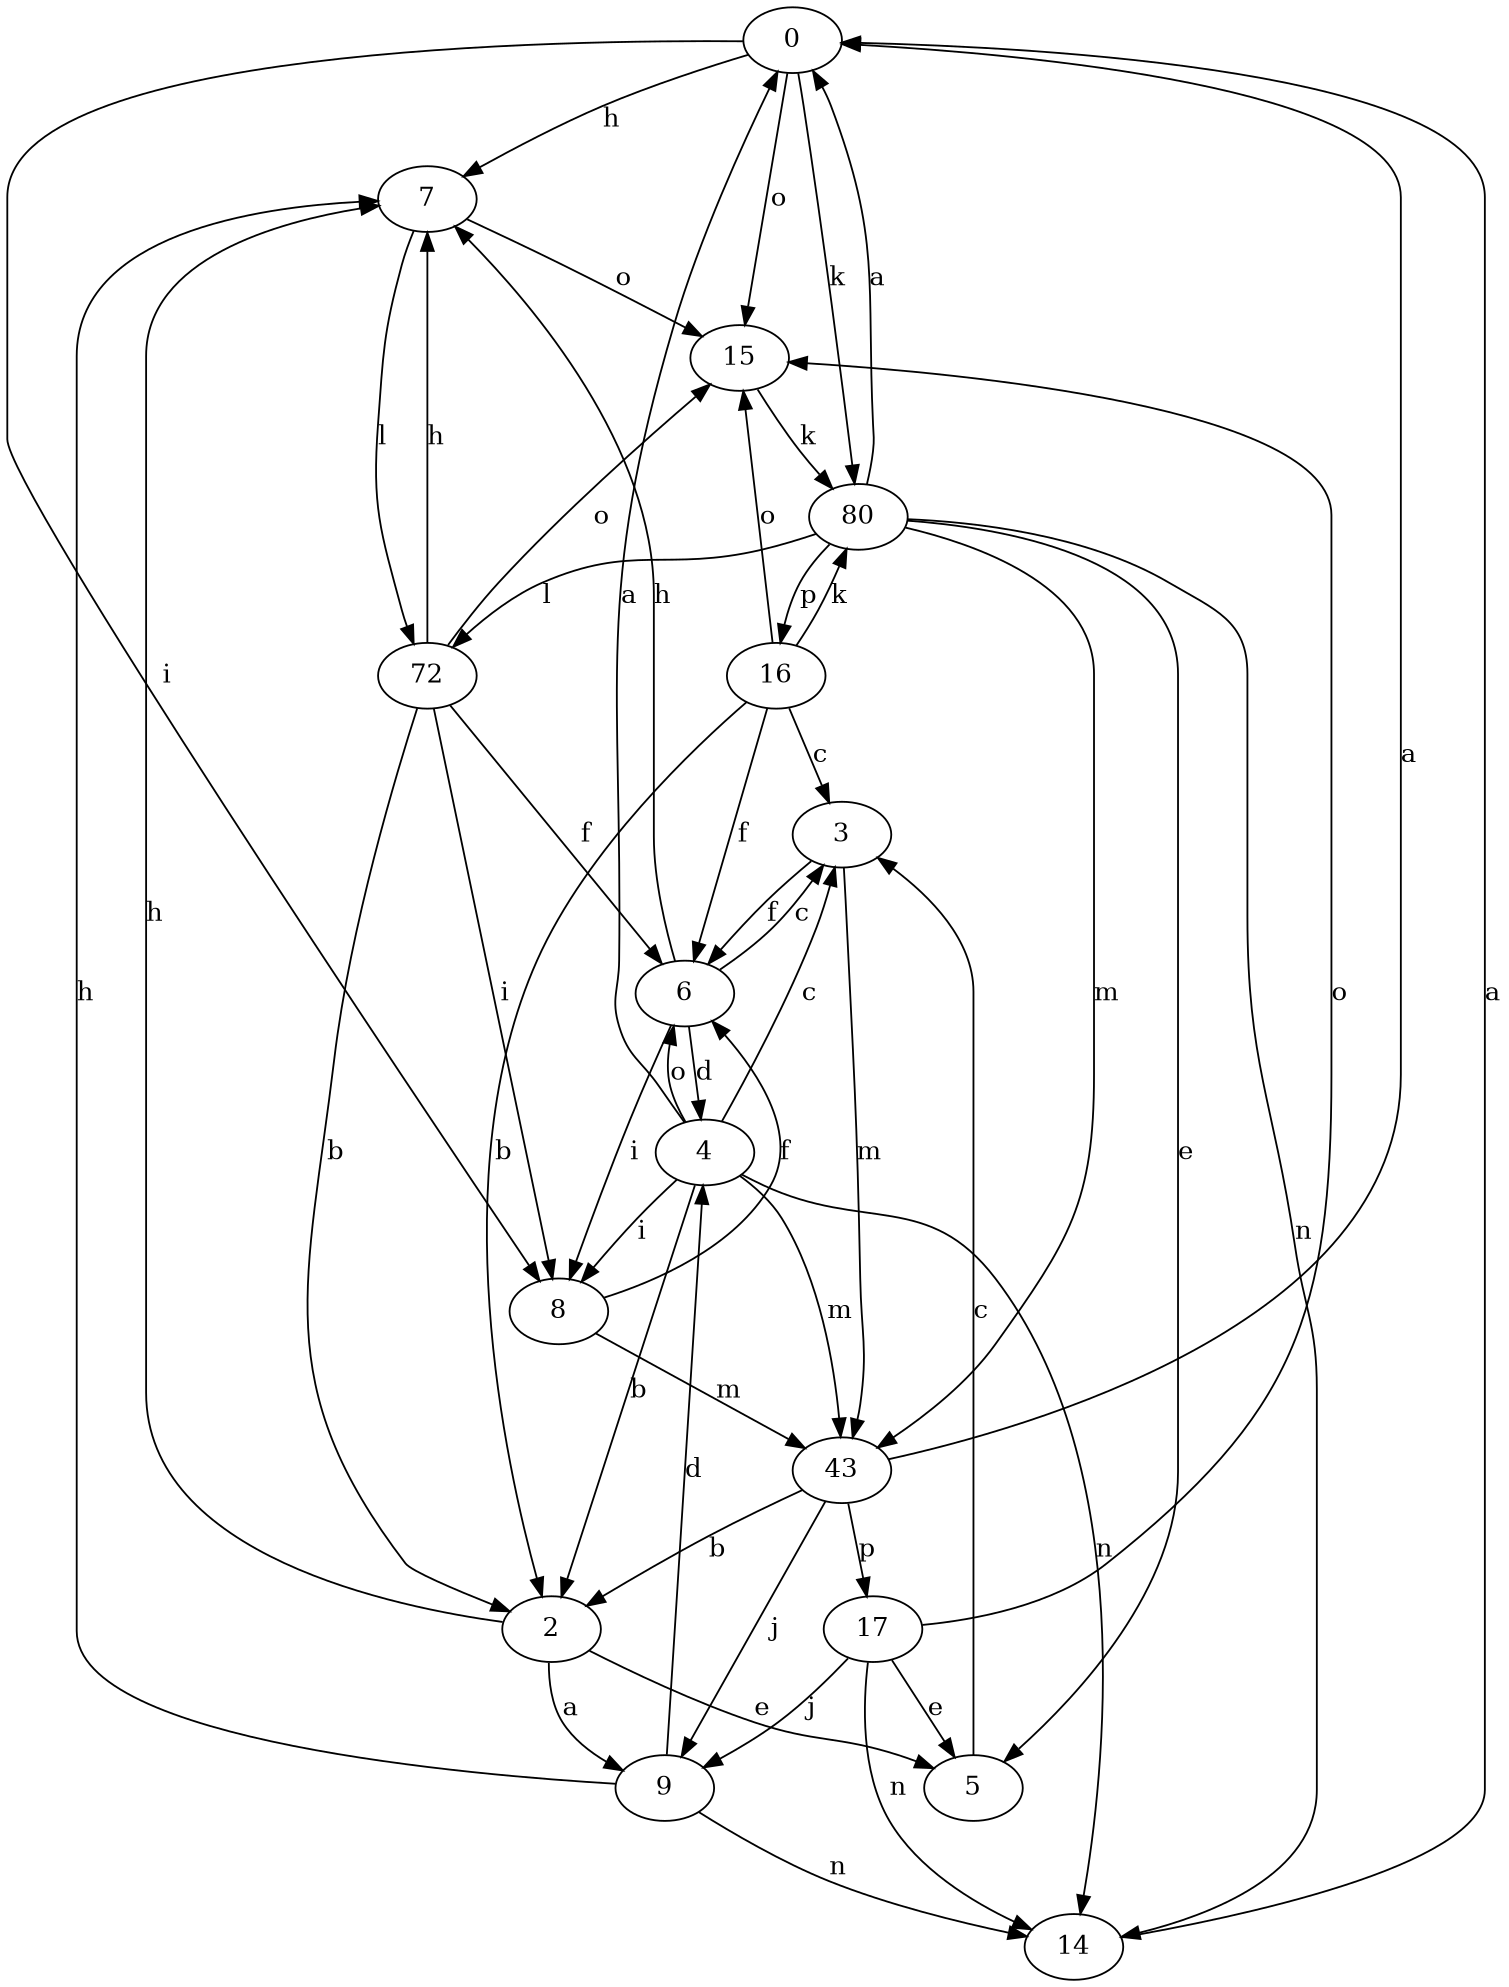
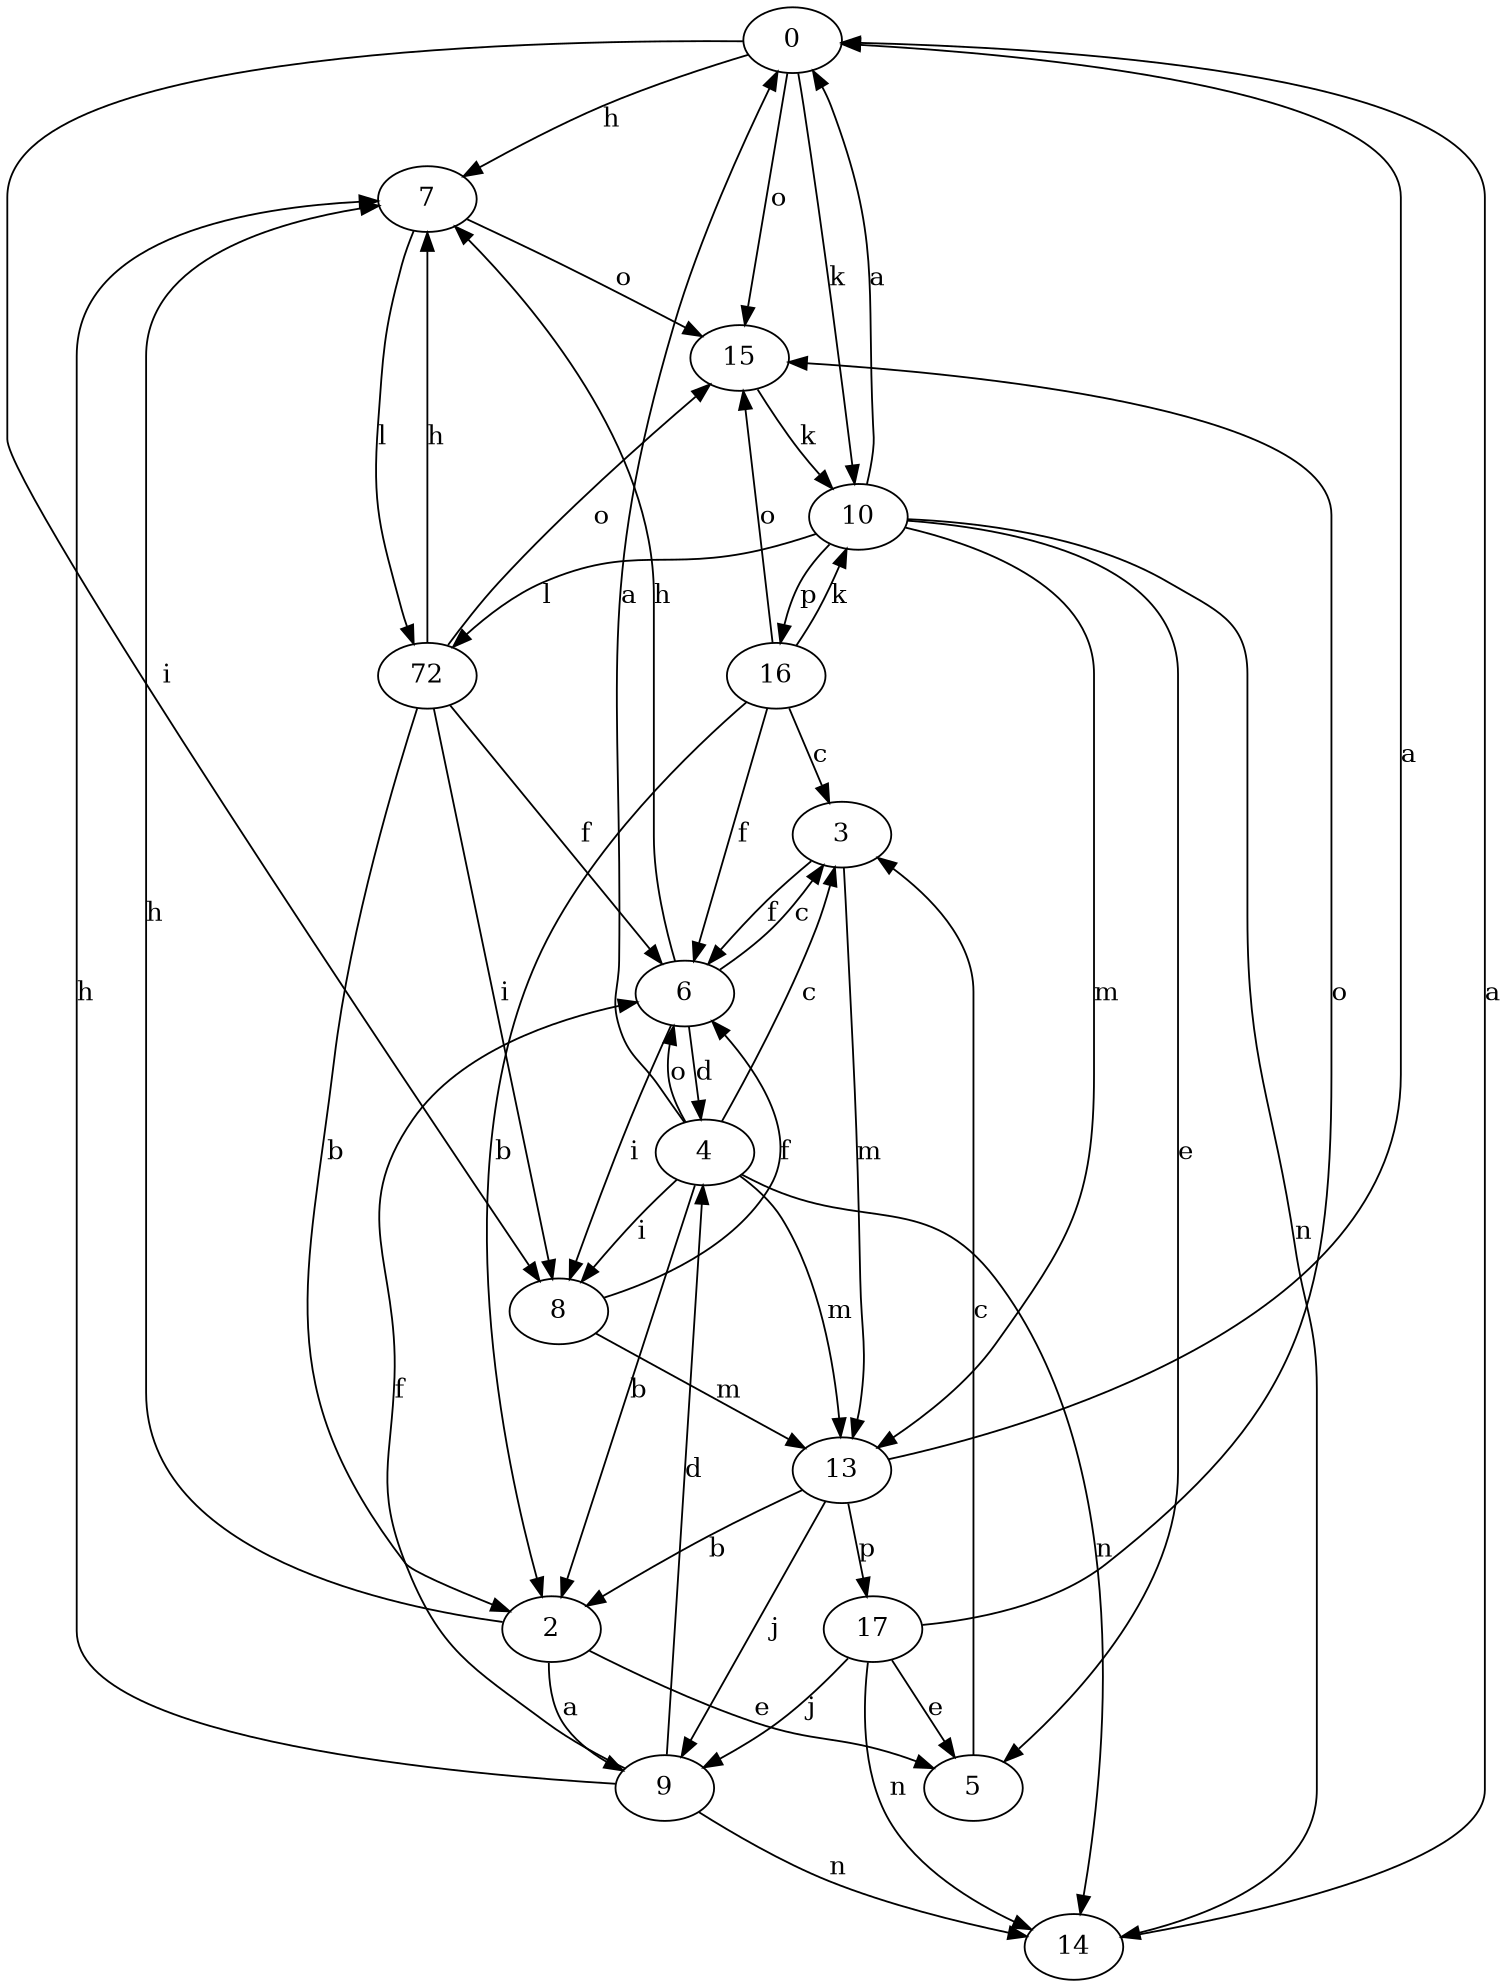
(858, 517) -> (858, 517)
none -> (394, 1372)
(842, 1470) -> (842, 1470)
